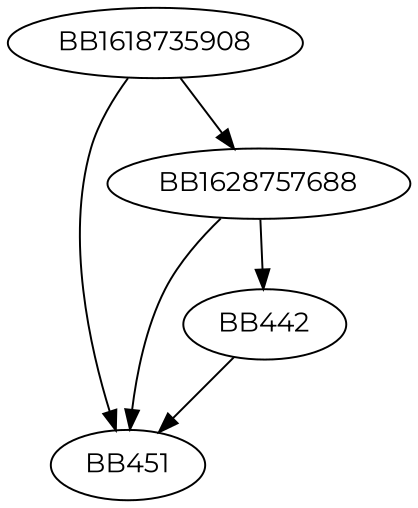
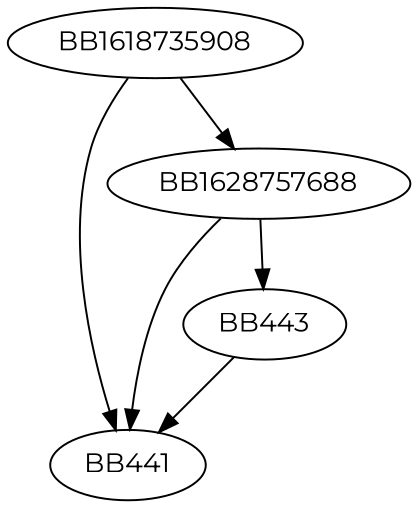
(265, 324) -> (265, 324)
(128, 465) -> (128, 465)
